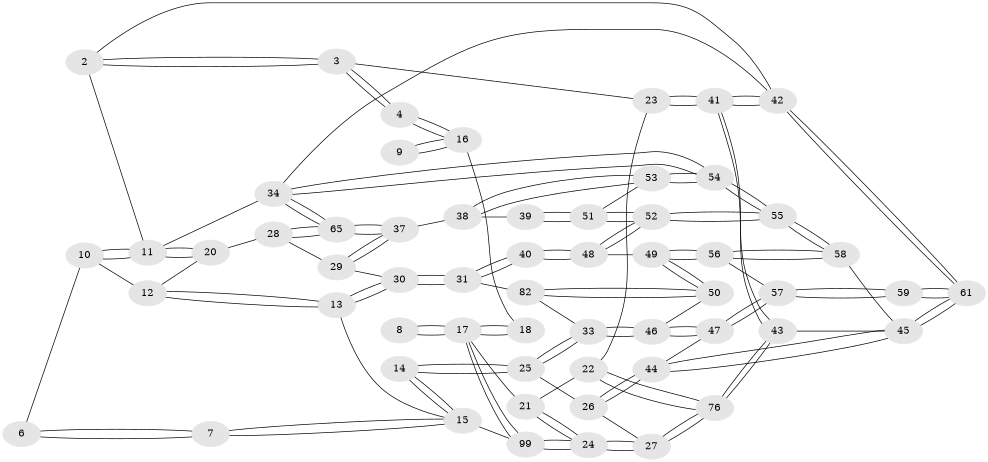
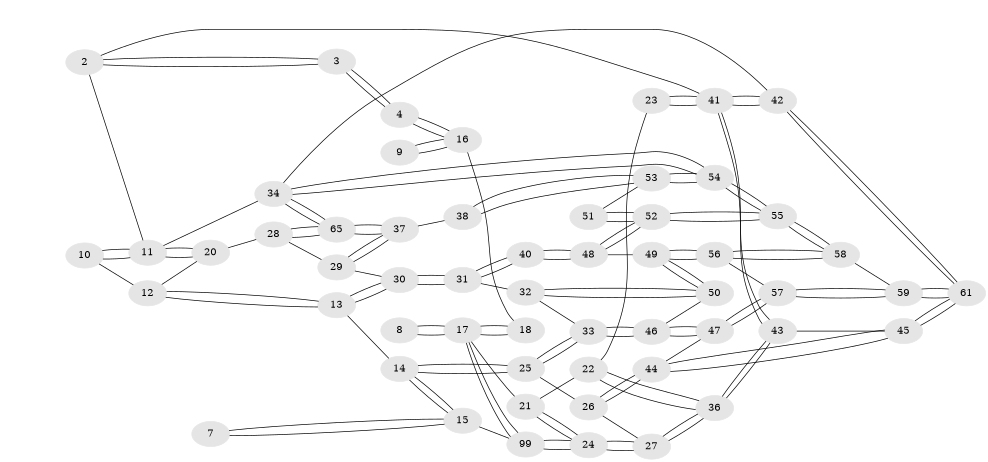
(445, 3) -> (403, 29)
(494, 81) -> none
(526, 217) -> none
(526, 293) -> (526, 293)
(877, 302) -> (872, 274)
(377, 384) -> (368, 337)
(715, 408) -> (715, 408)
(22, 434) -> none
